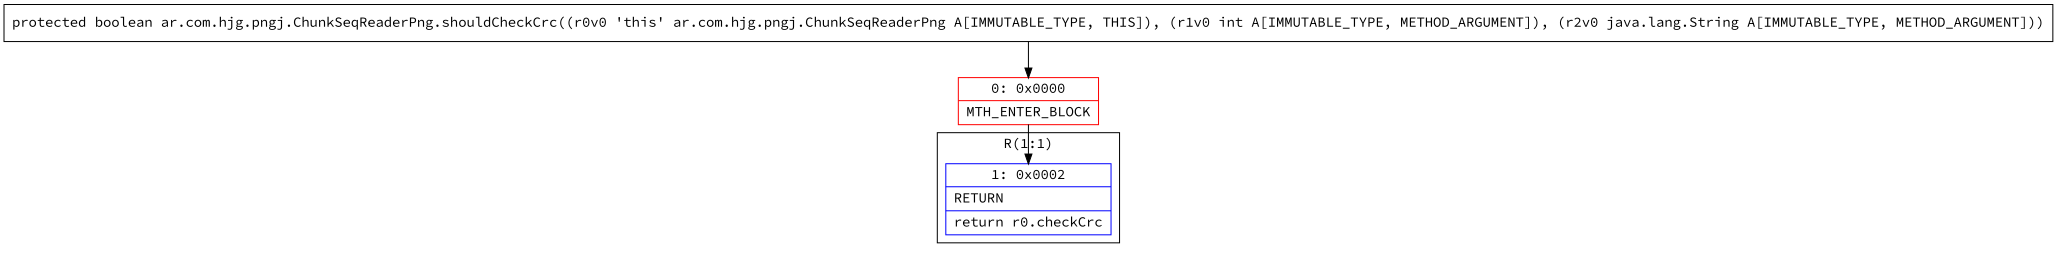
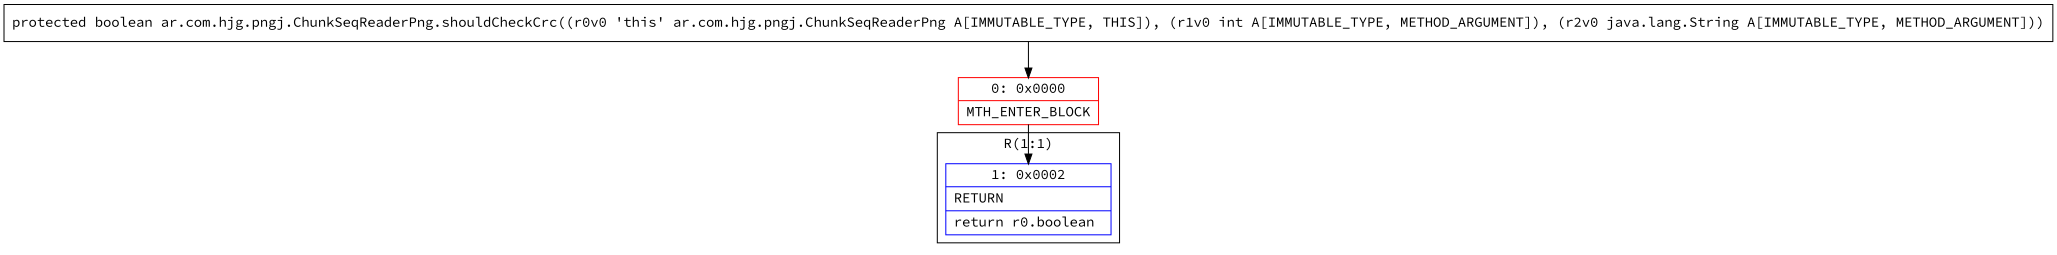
(1028, 222) -> (1024, 222)
